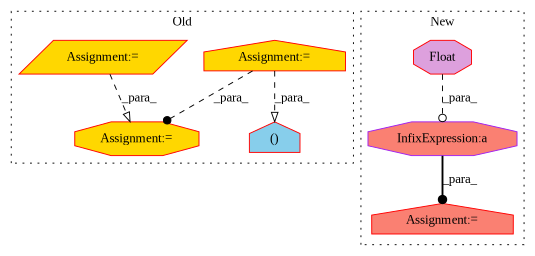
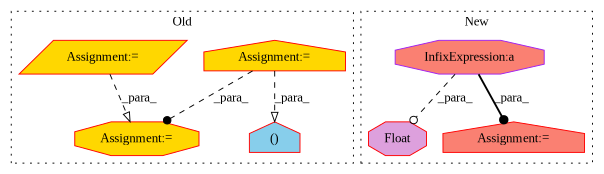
(442, 94) -> (436, 96)
